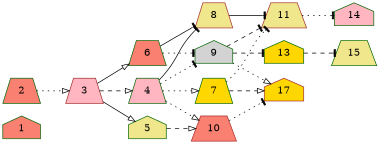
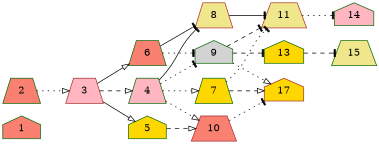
(147, 129) -> (147, 129)
